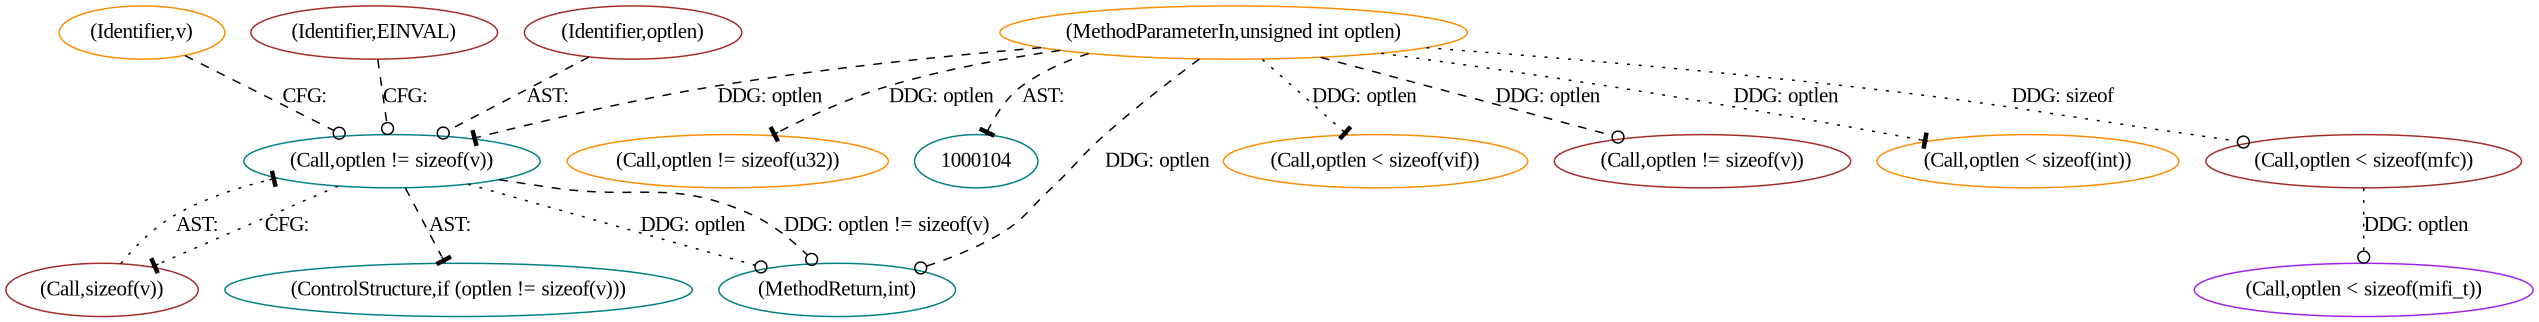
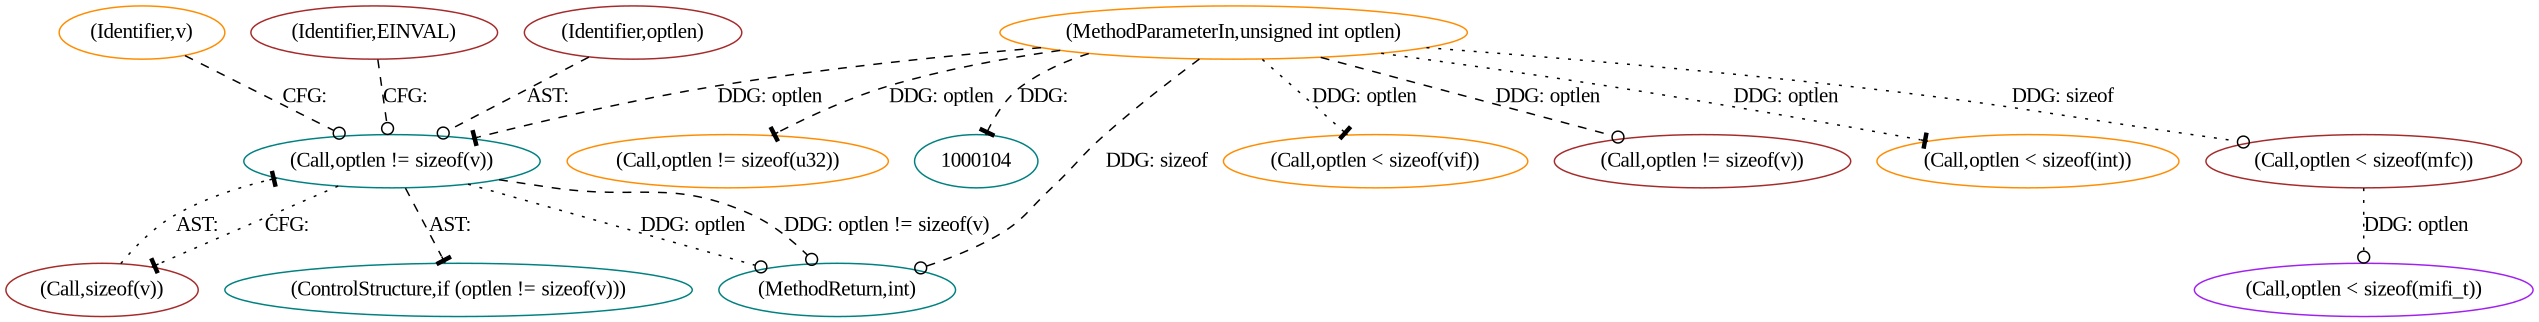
(1047, 97) -> (1047, 97)
(1157, 161) -> (1157, 161)
